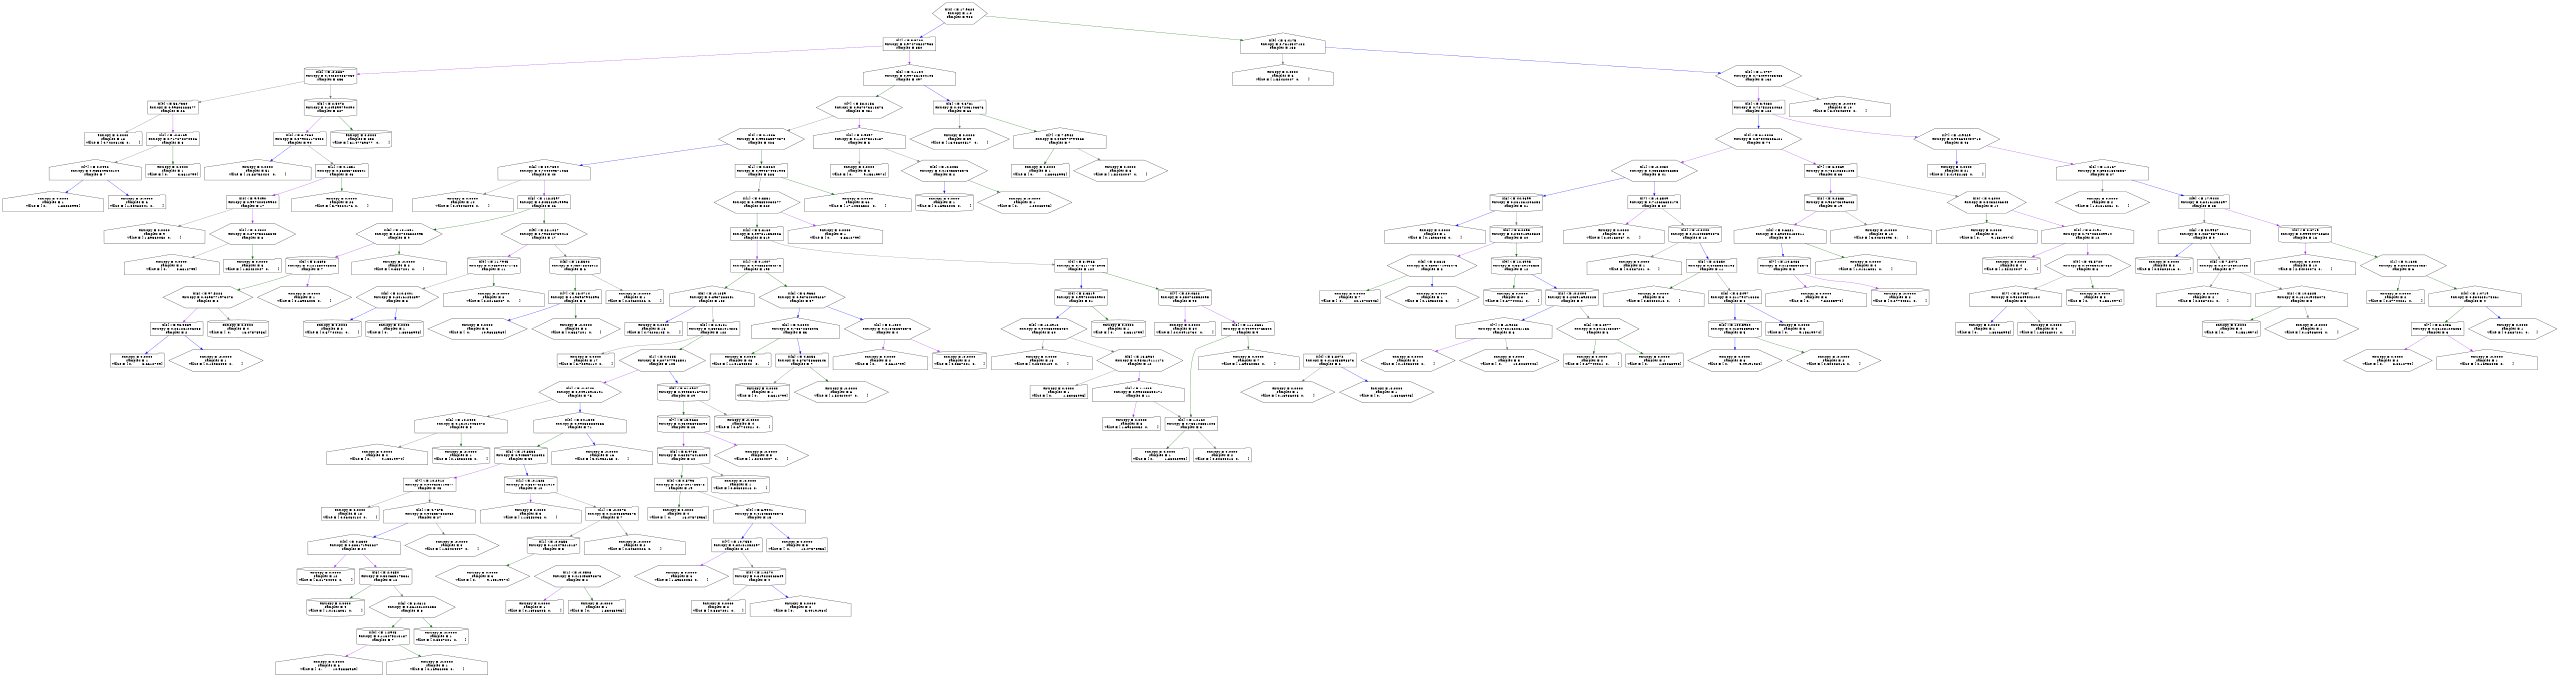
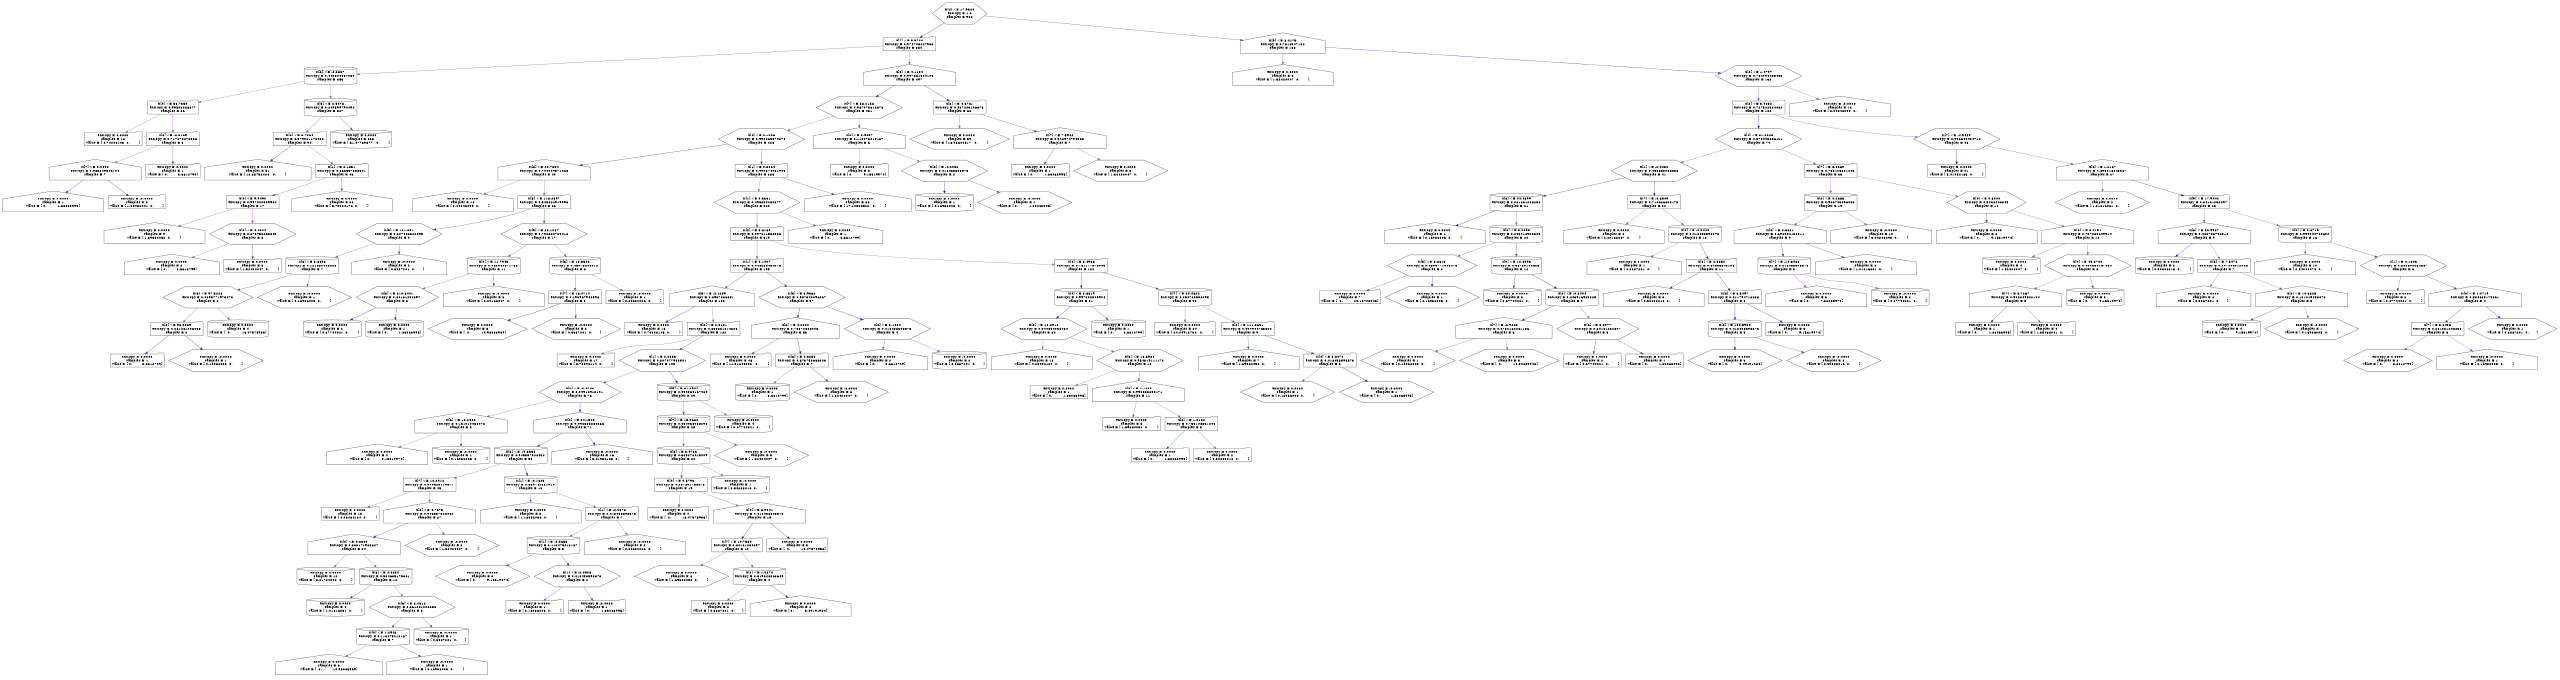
(887, 90) -> (887, 90)
(1723, 280) -> (1723, 280)
(1192, 363) -> (1288, 344)
none -> (564, 559)
